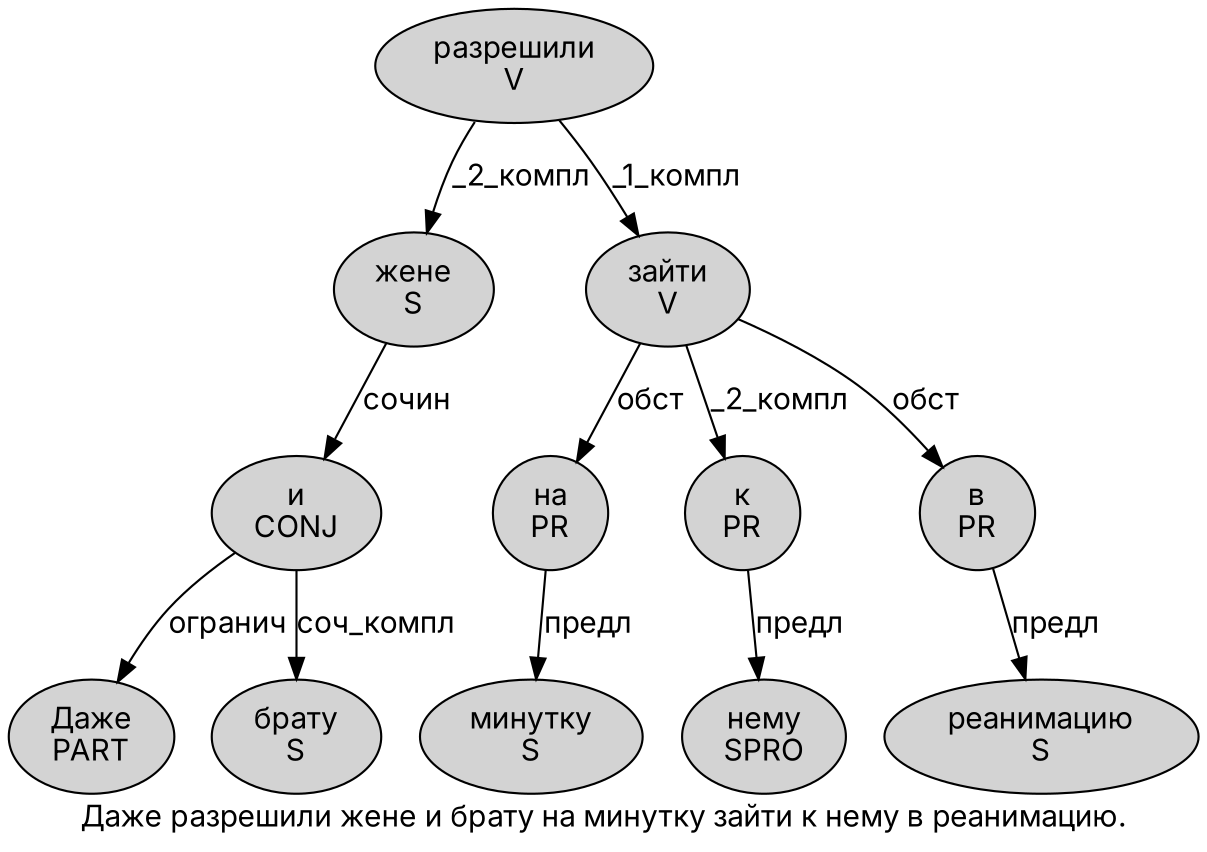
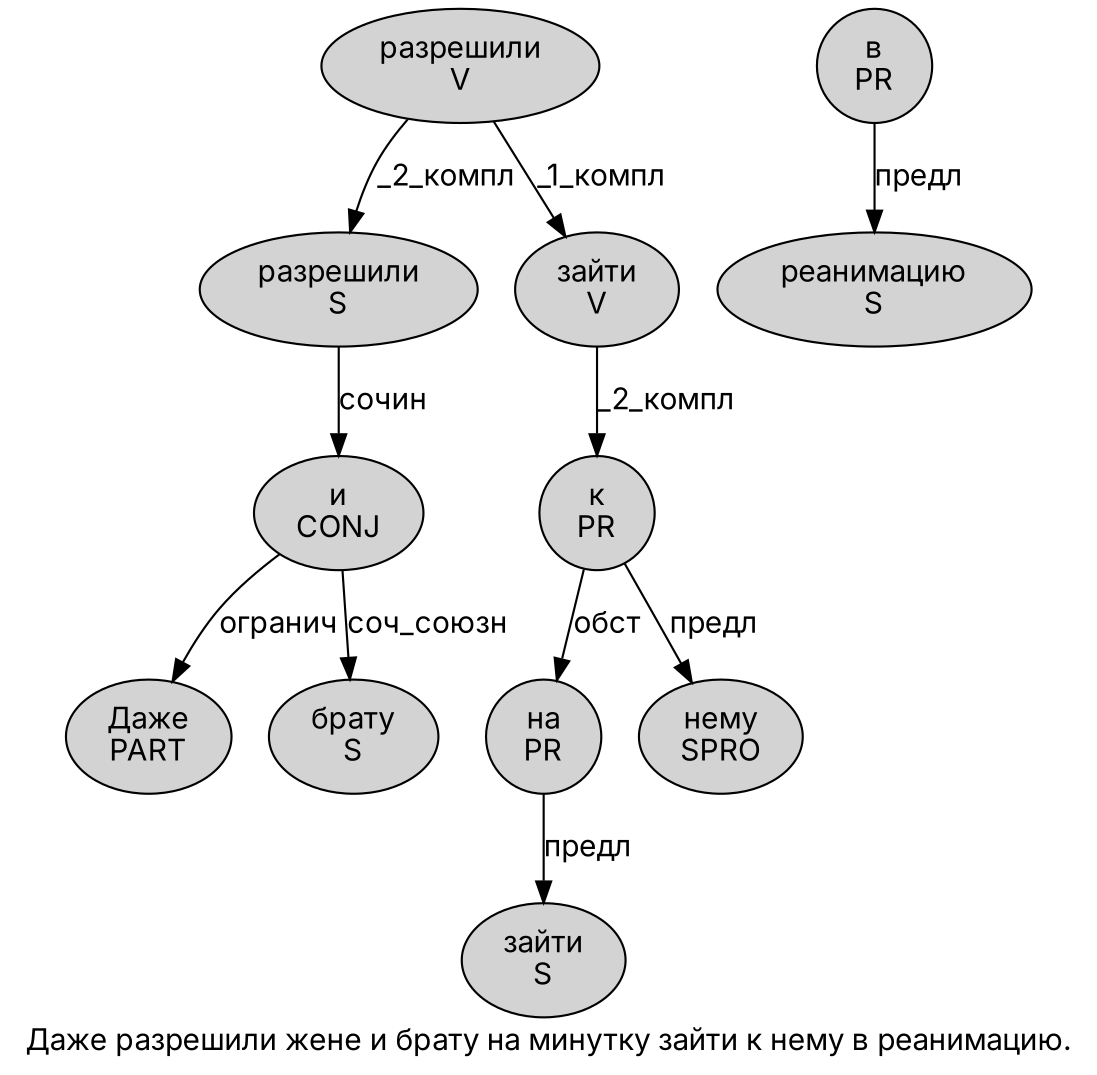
(414, 289) -> (339, 289)
(841, 374) -> none
(614, 393) -> (573, 614)
(377, 625) -> (428, 625)
(531, 737) -> (544, 960)
